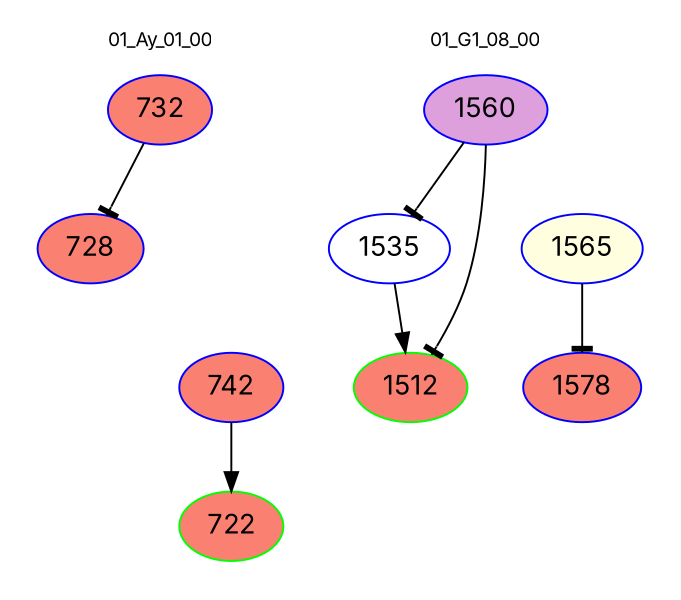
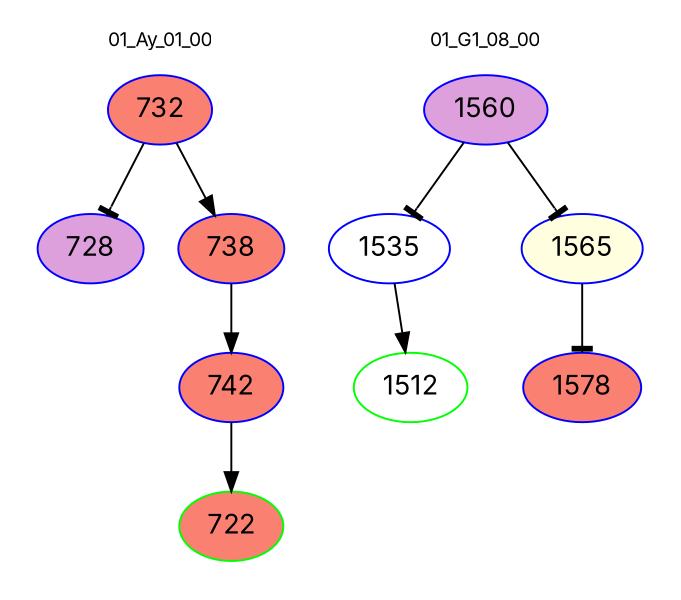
(91, 249) -> (91, 249)
none -> (231, 249)
(475, 249) -> (531, 175)
(411, 387) -> (411, 387)
